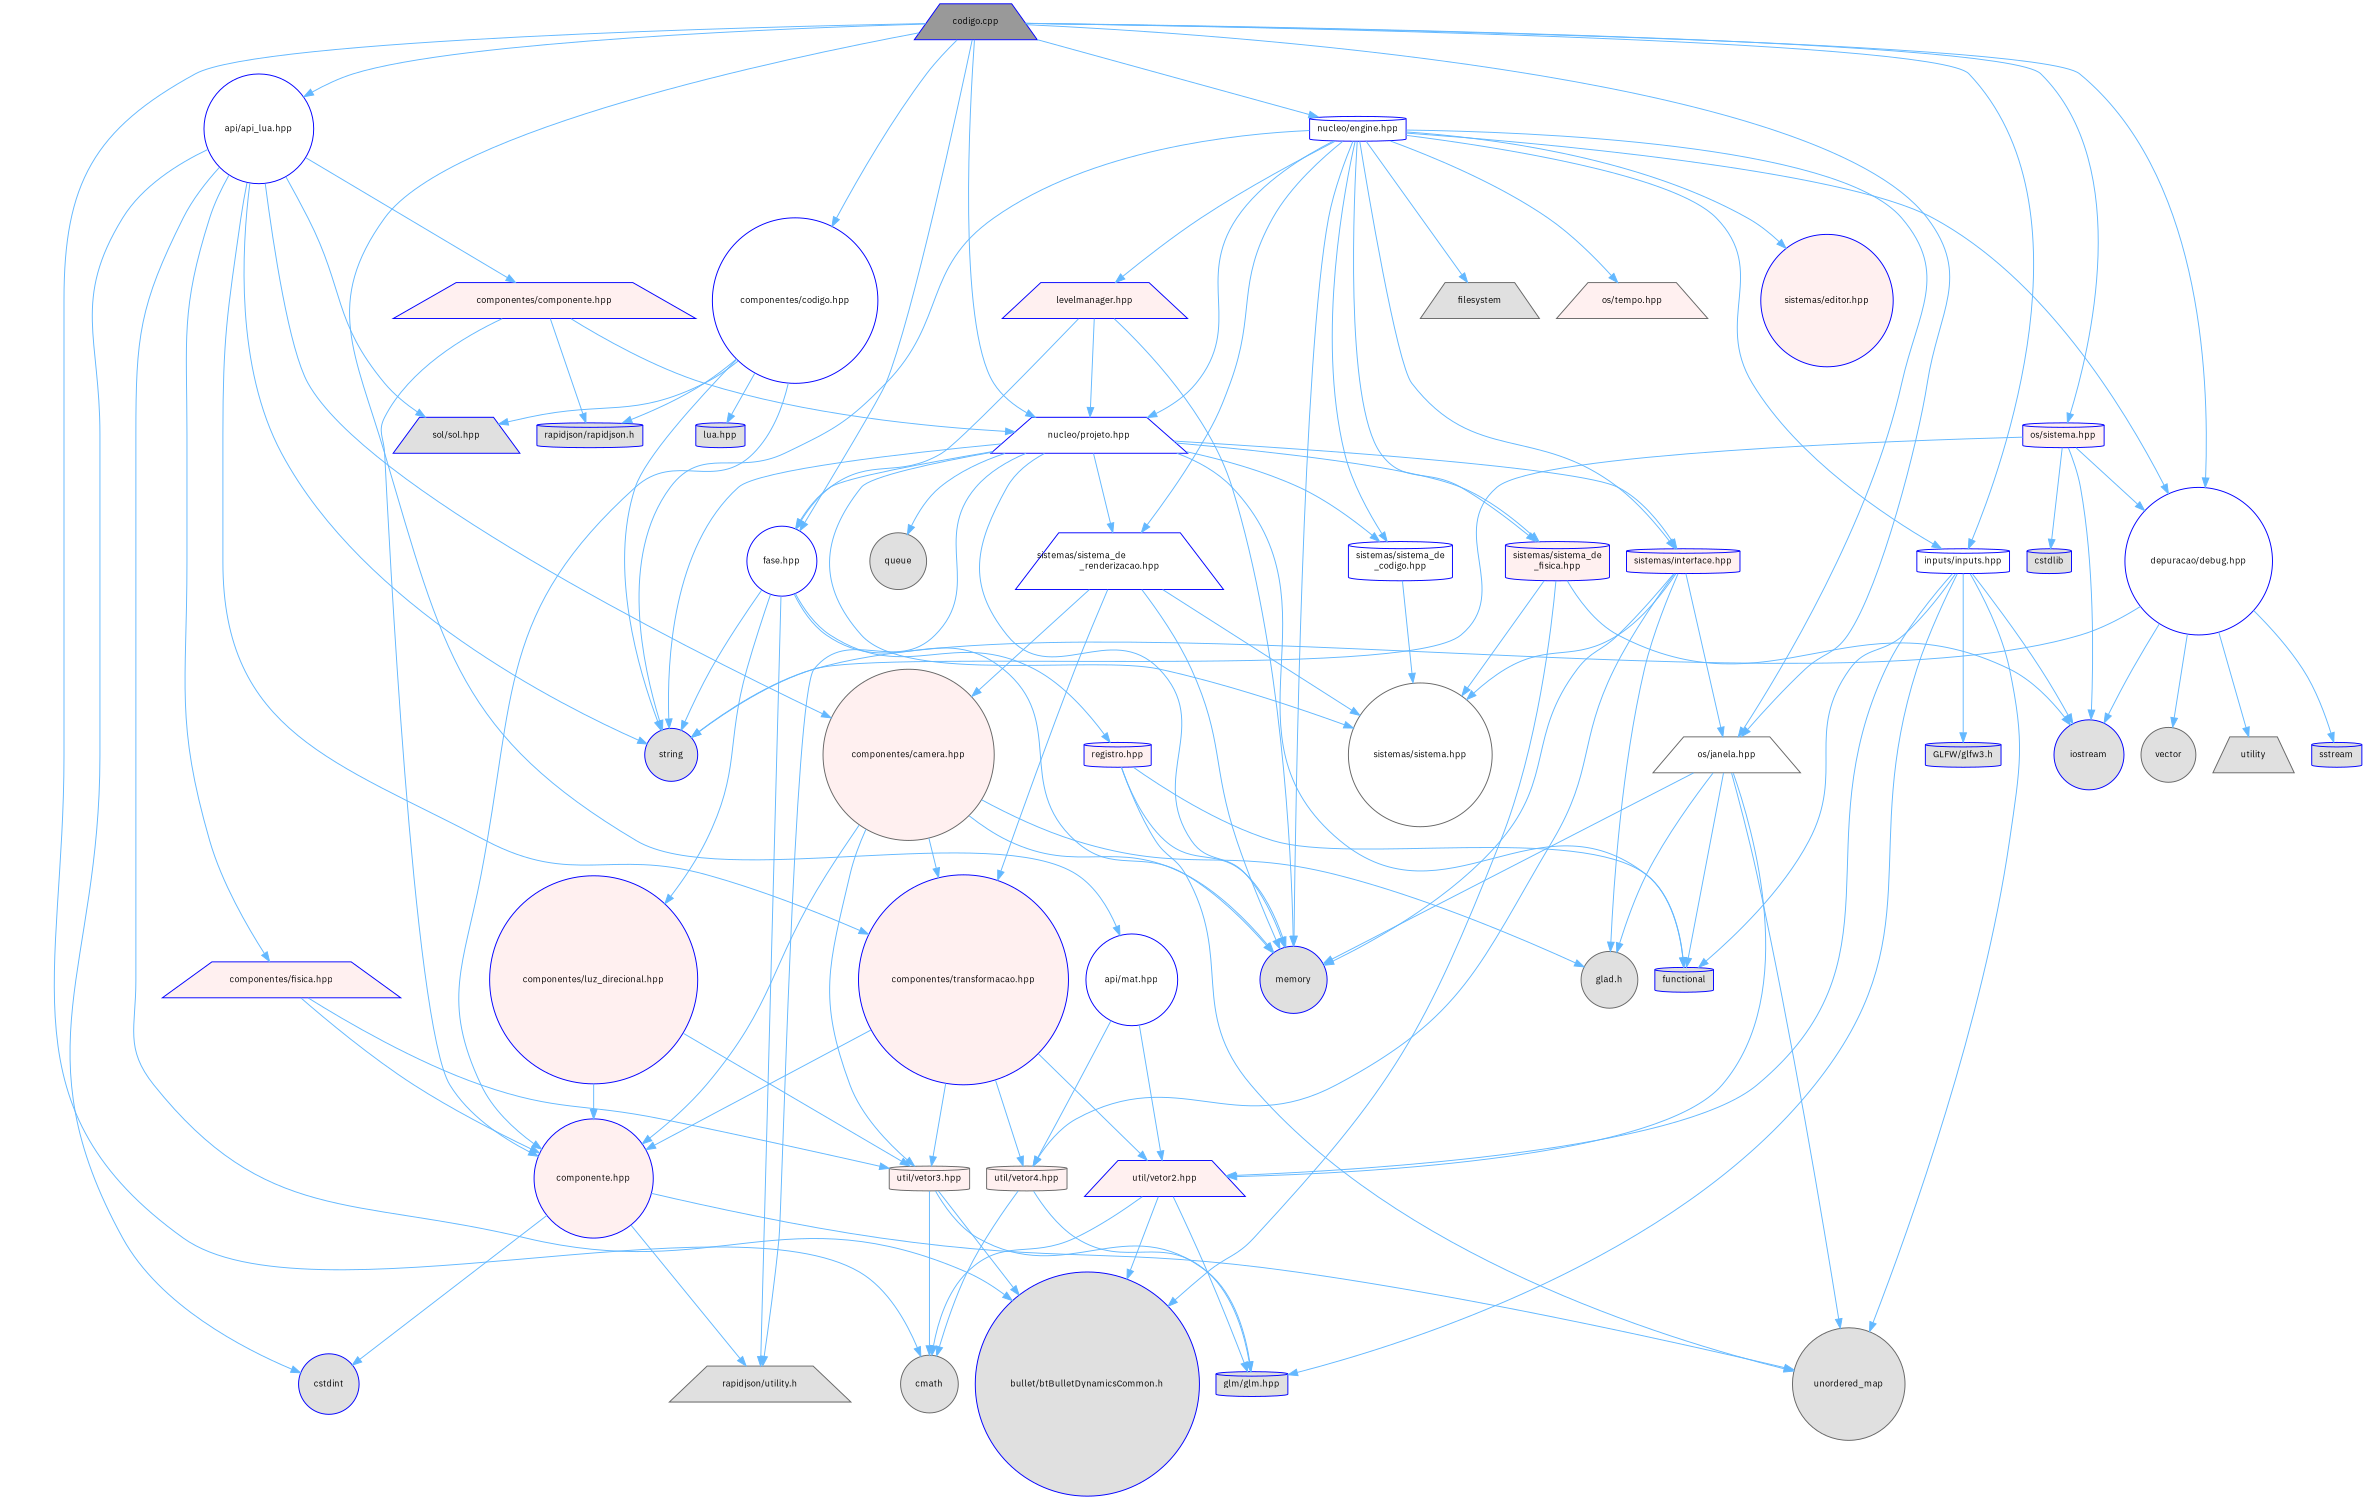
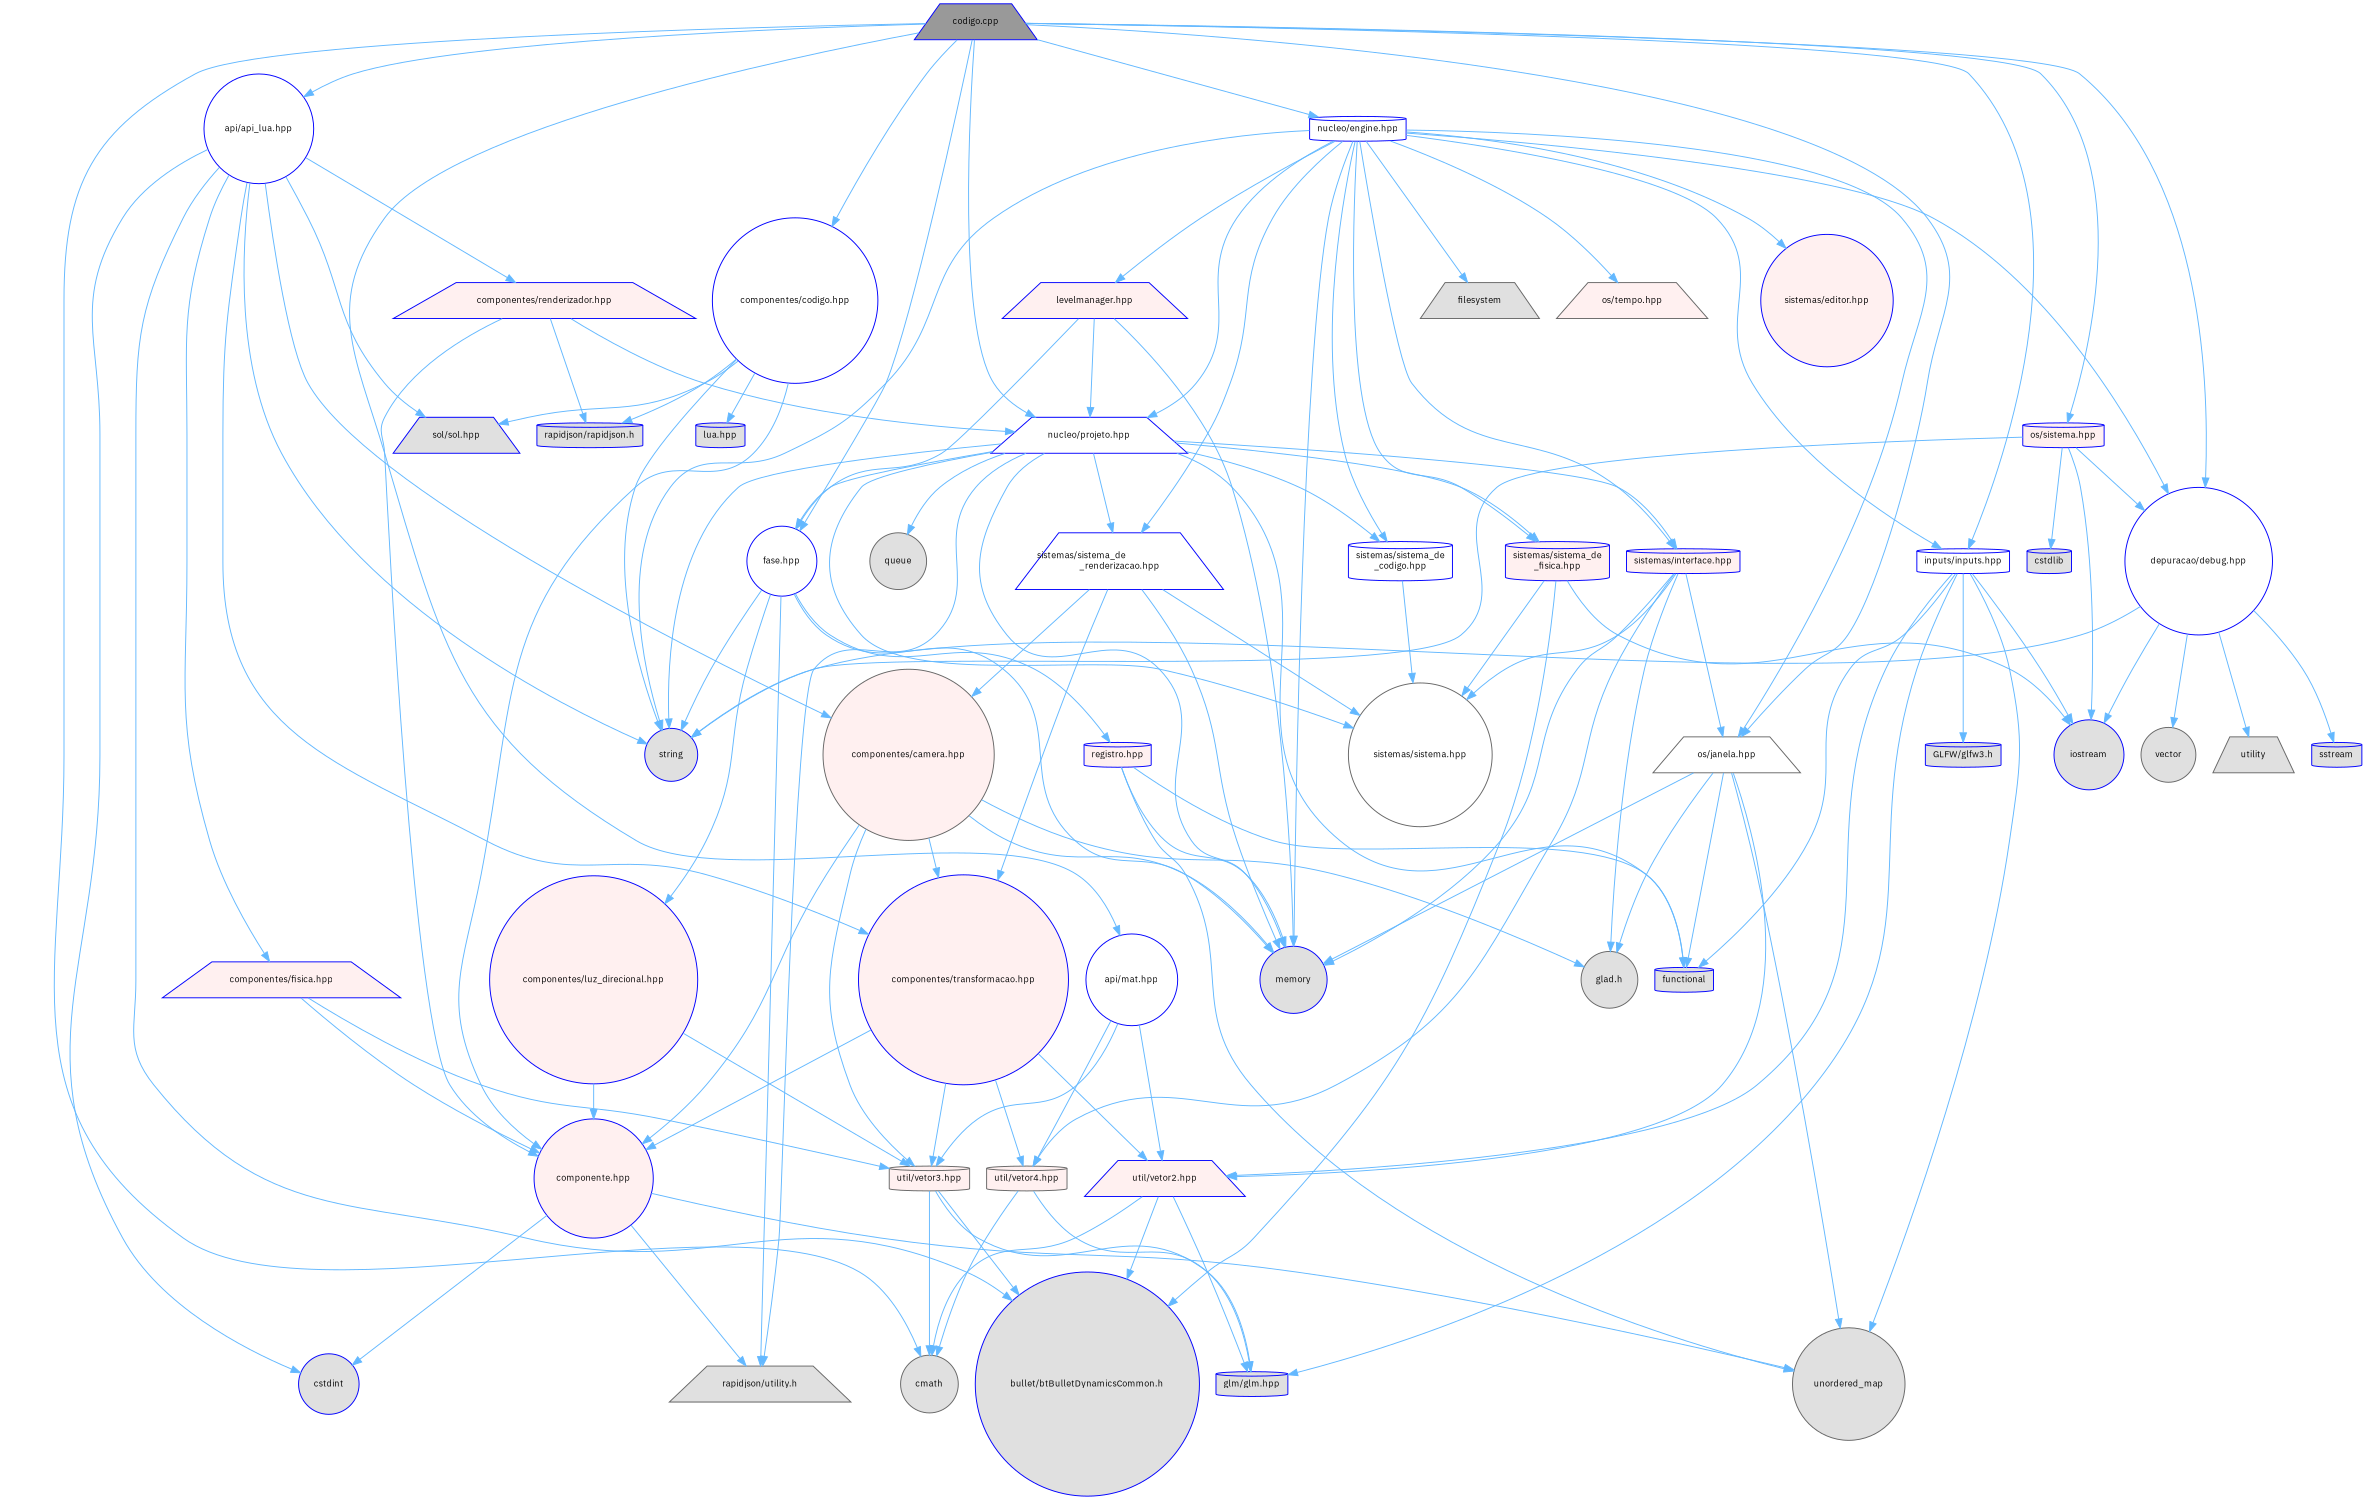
(544, 301) -> (544, 301)
none -> (1038, 1102)
